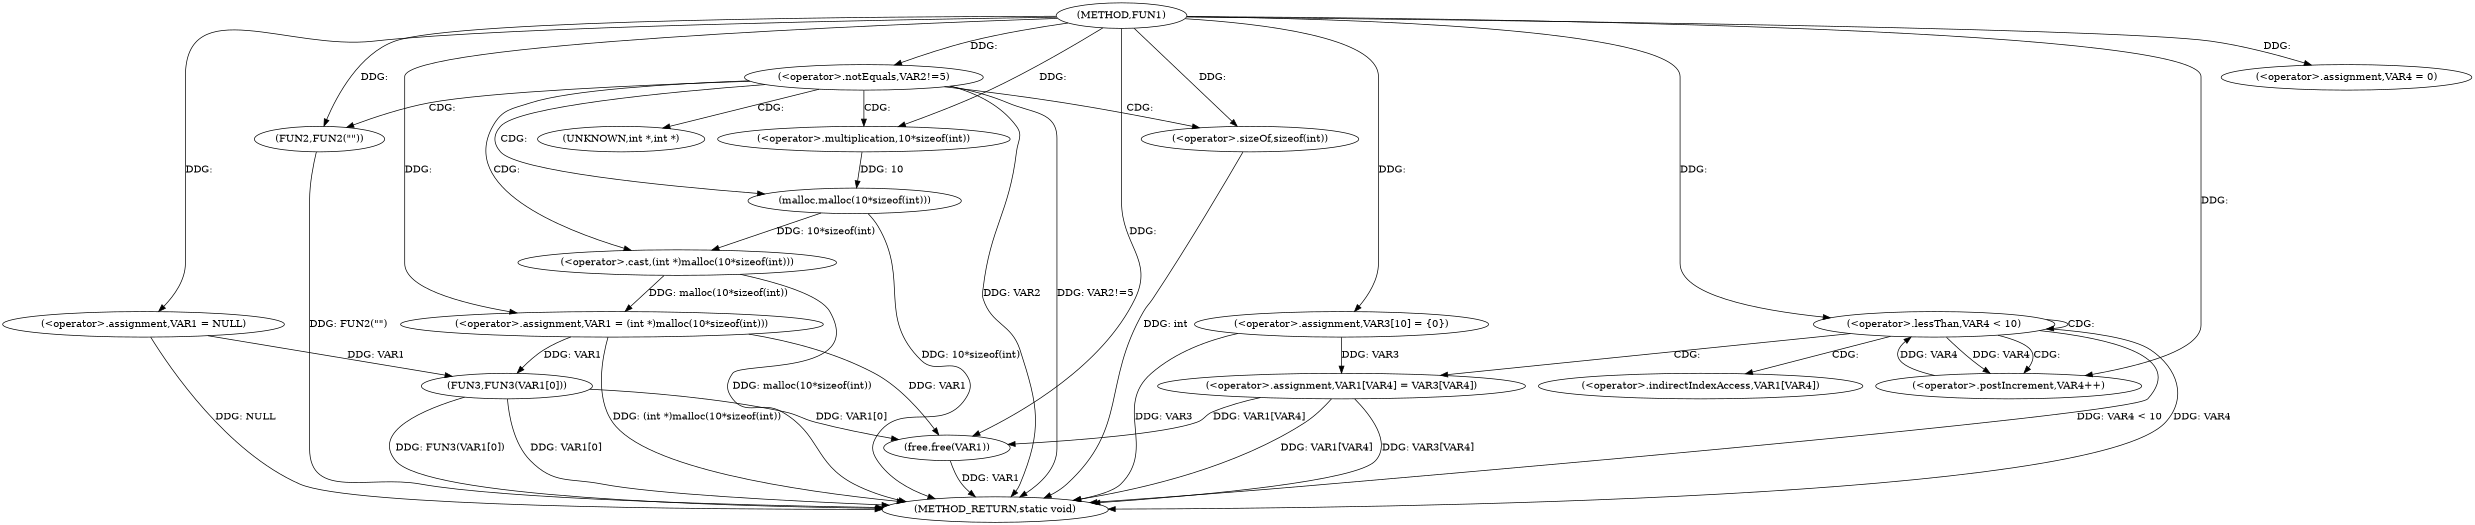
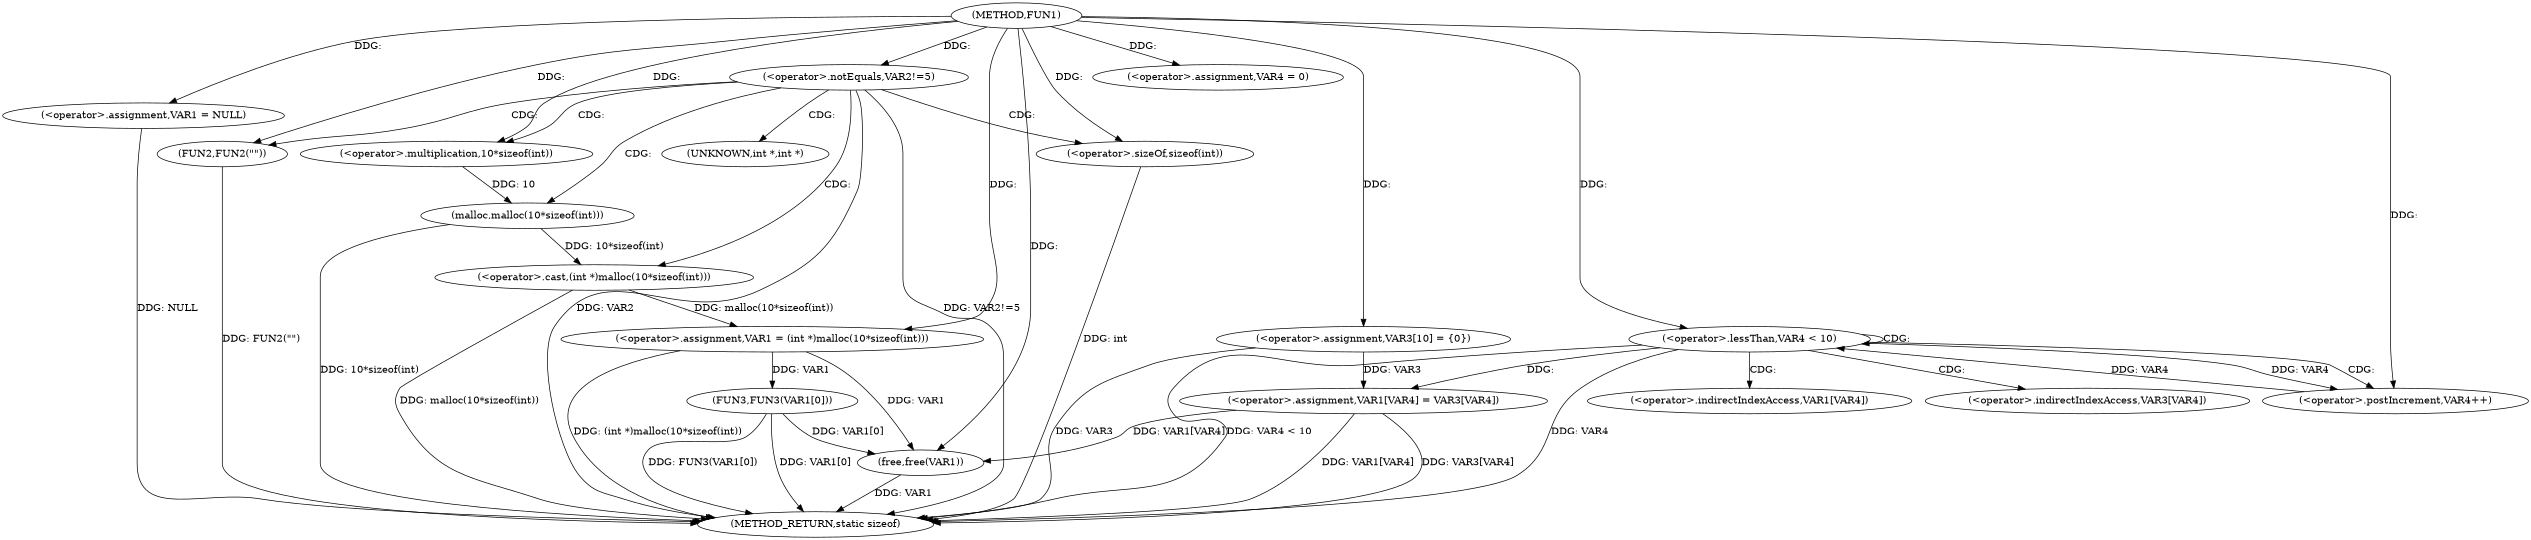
(326, 355) -> none
(1689, 355) -> (1542, 370)
none -> (2087, 401)
(995, 510) -> (816, 524)
